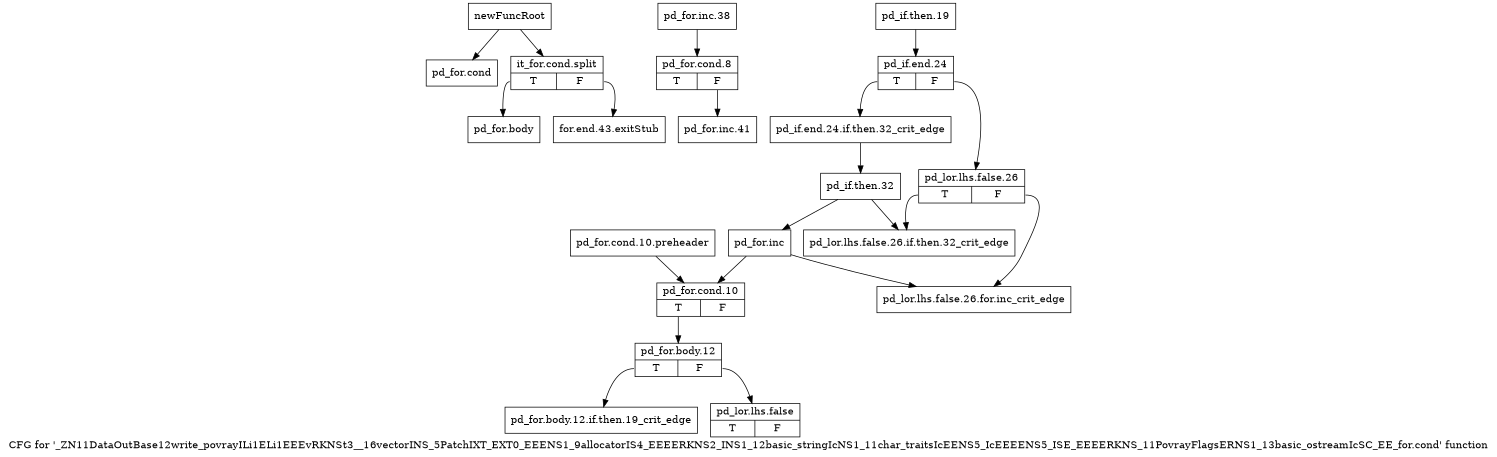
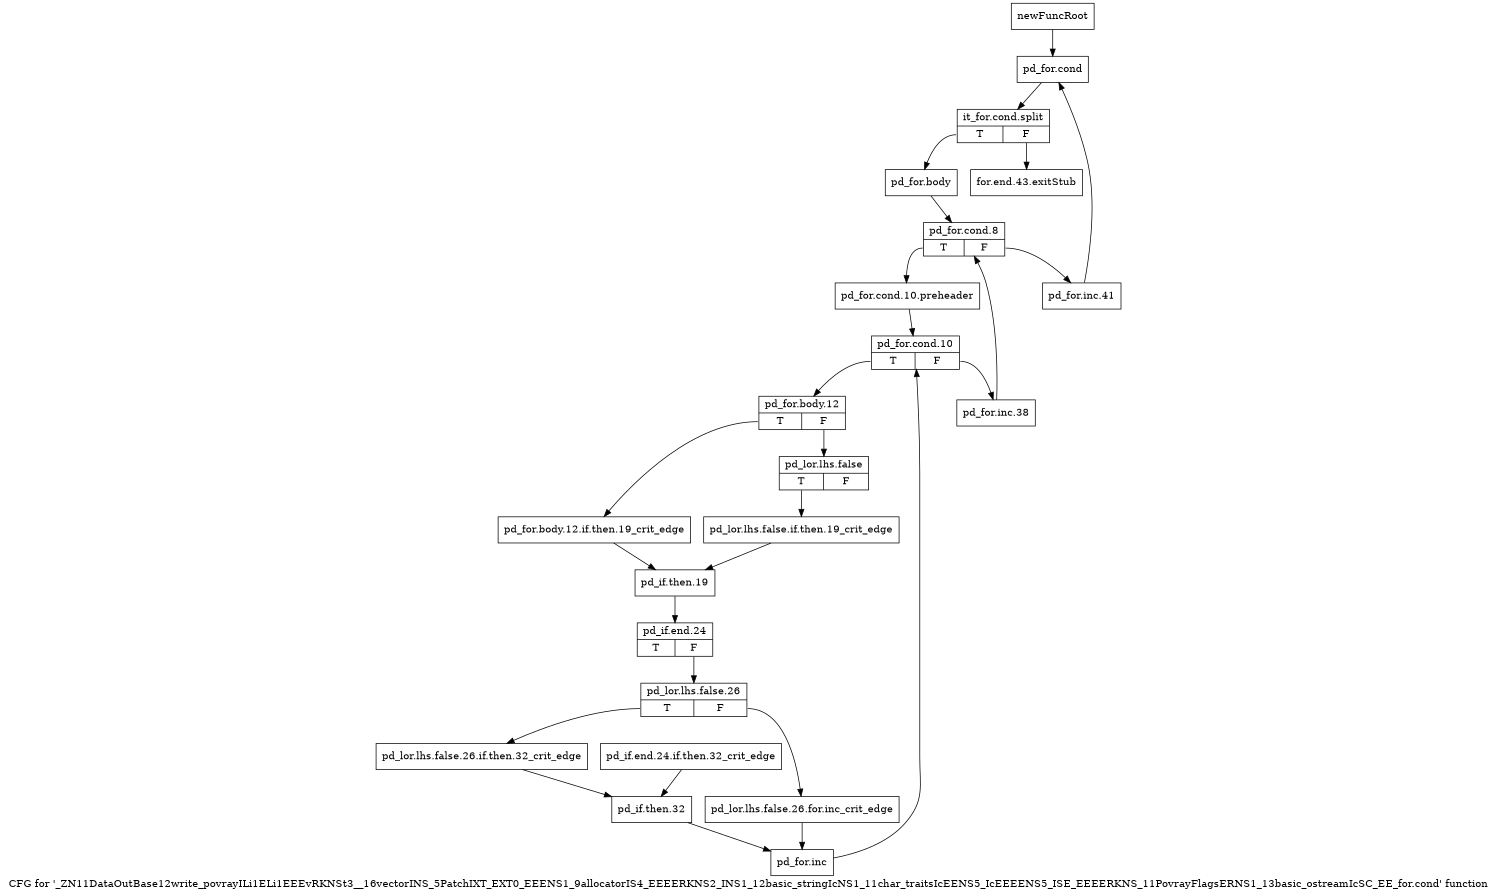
(529, 40) -> (1032, 93)
(864, 92) -> none
none -> (1091, 184)
none -> (939, 206)
(882, 212) -> (564, 782)
none -> (910, 258)
(850, 271) -> (802, 832)
none -> (980, 372)
none -> (801, 530)
none -> (632, 554)
